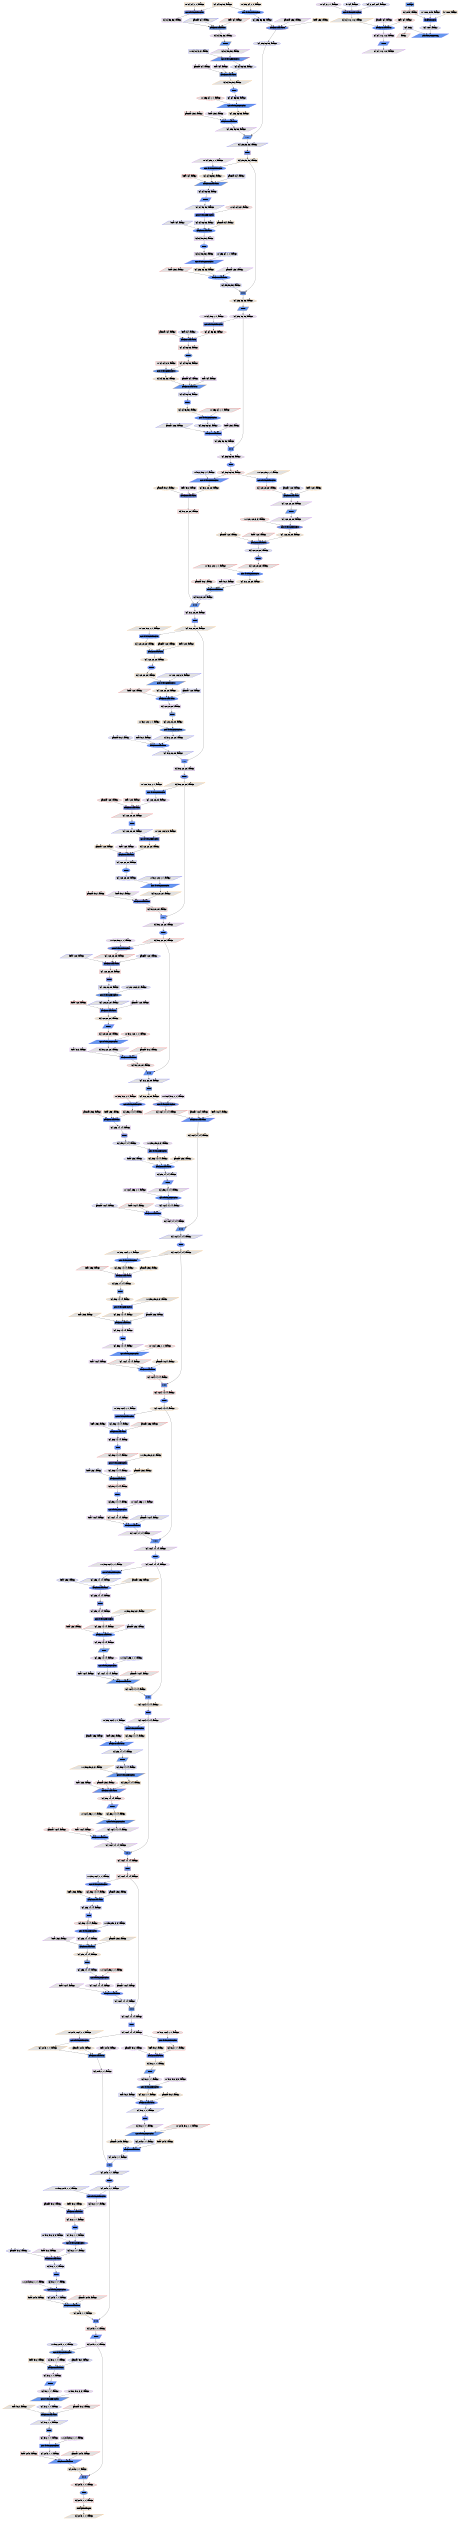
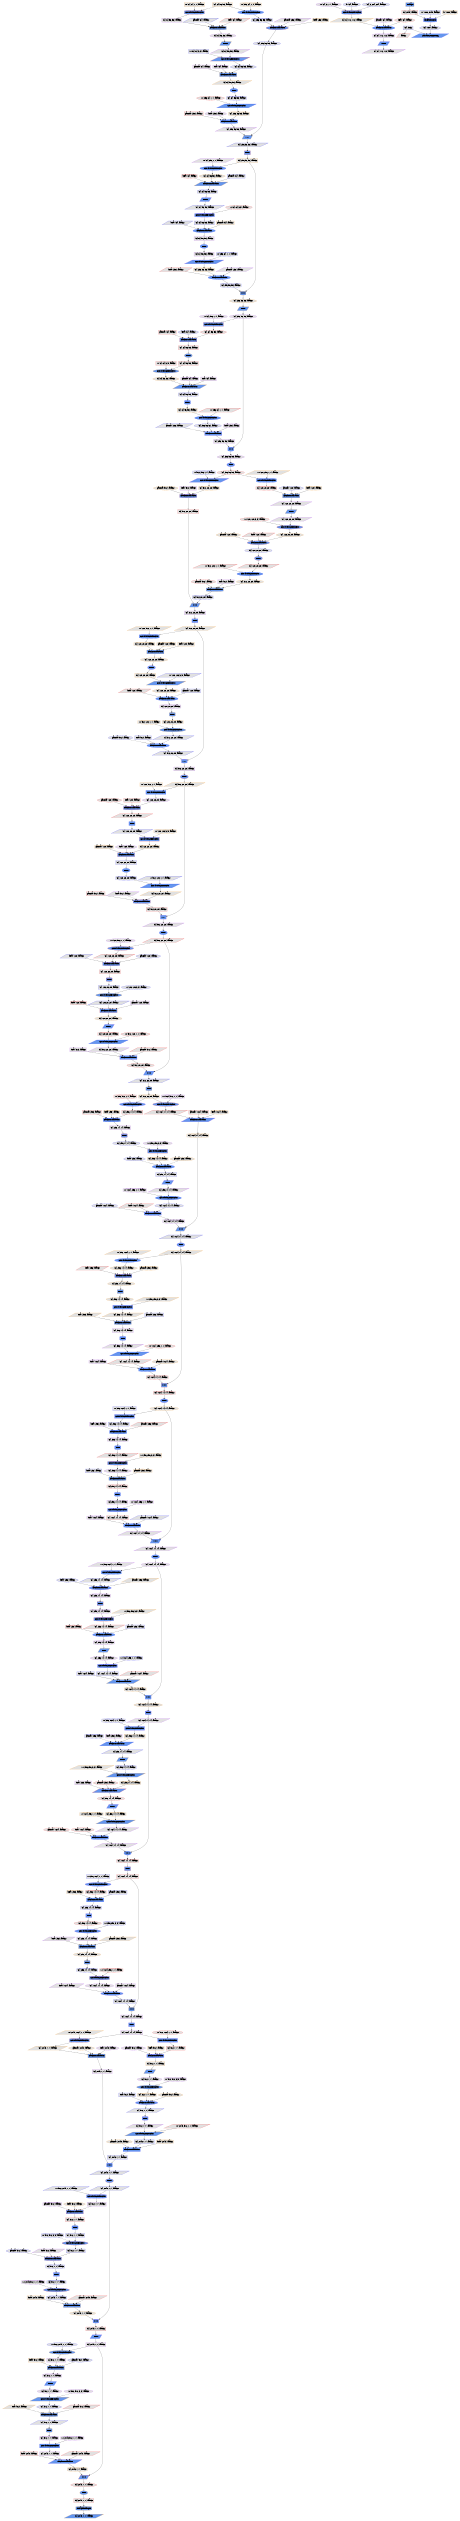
(84, 2508) -> (84, 2508)
(84, 2516) -> (84, 2516)
